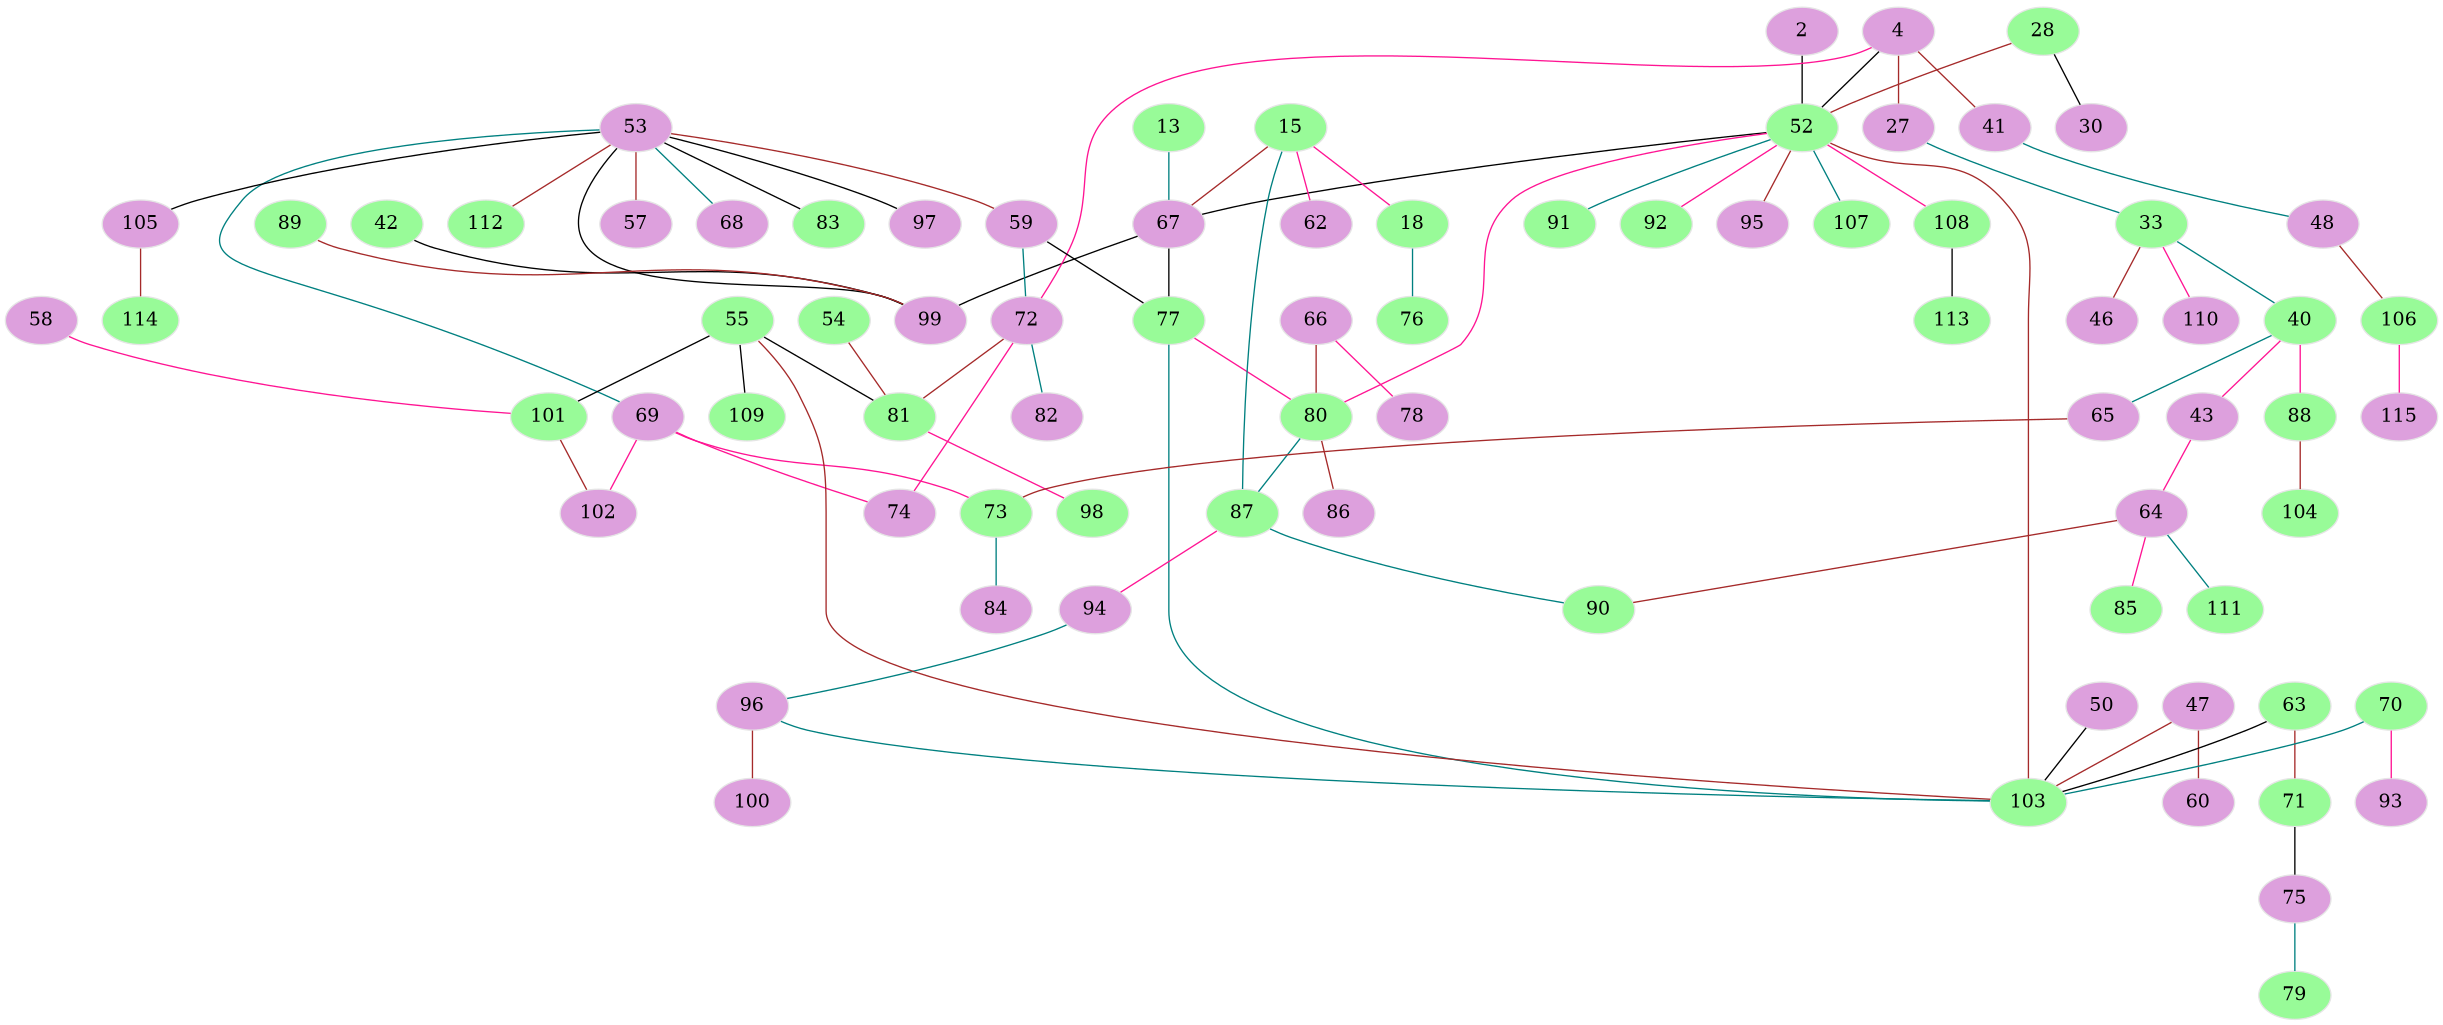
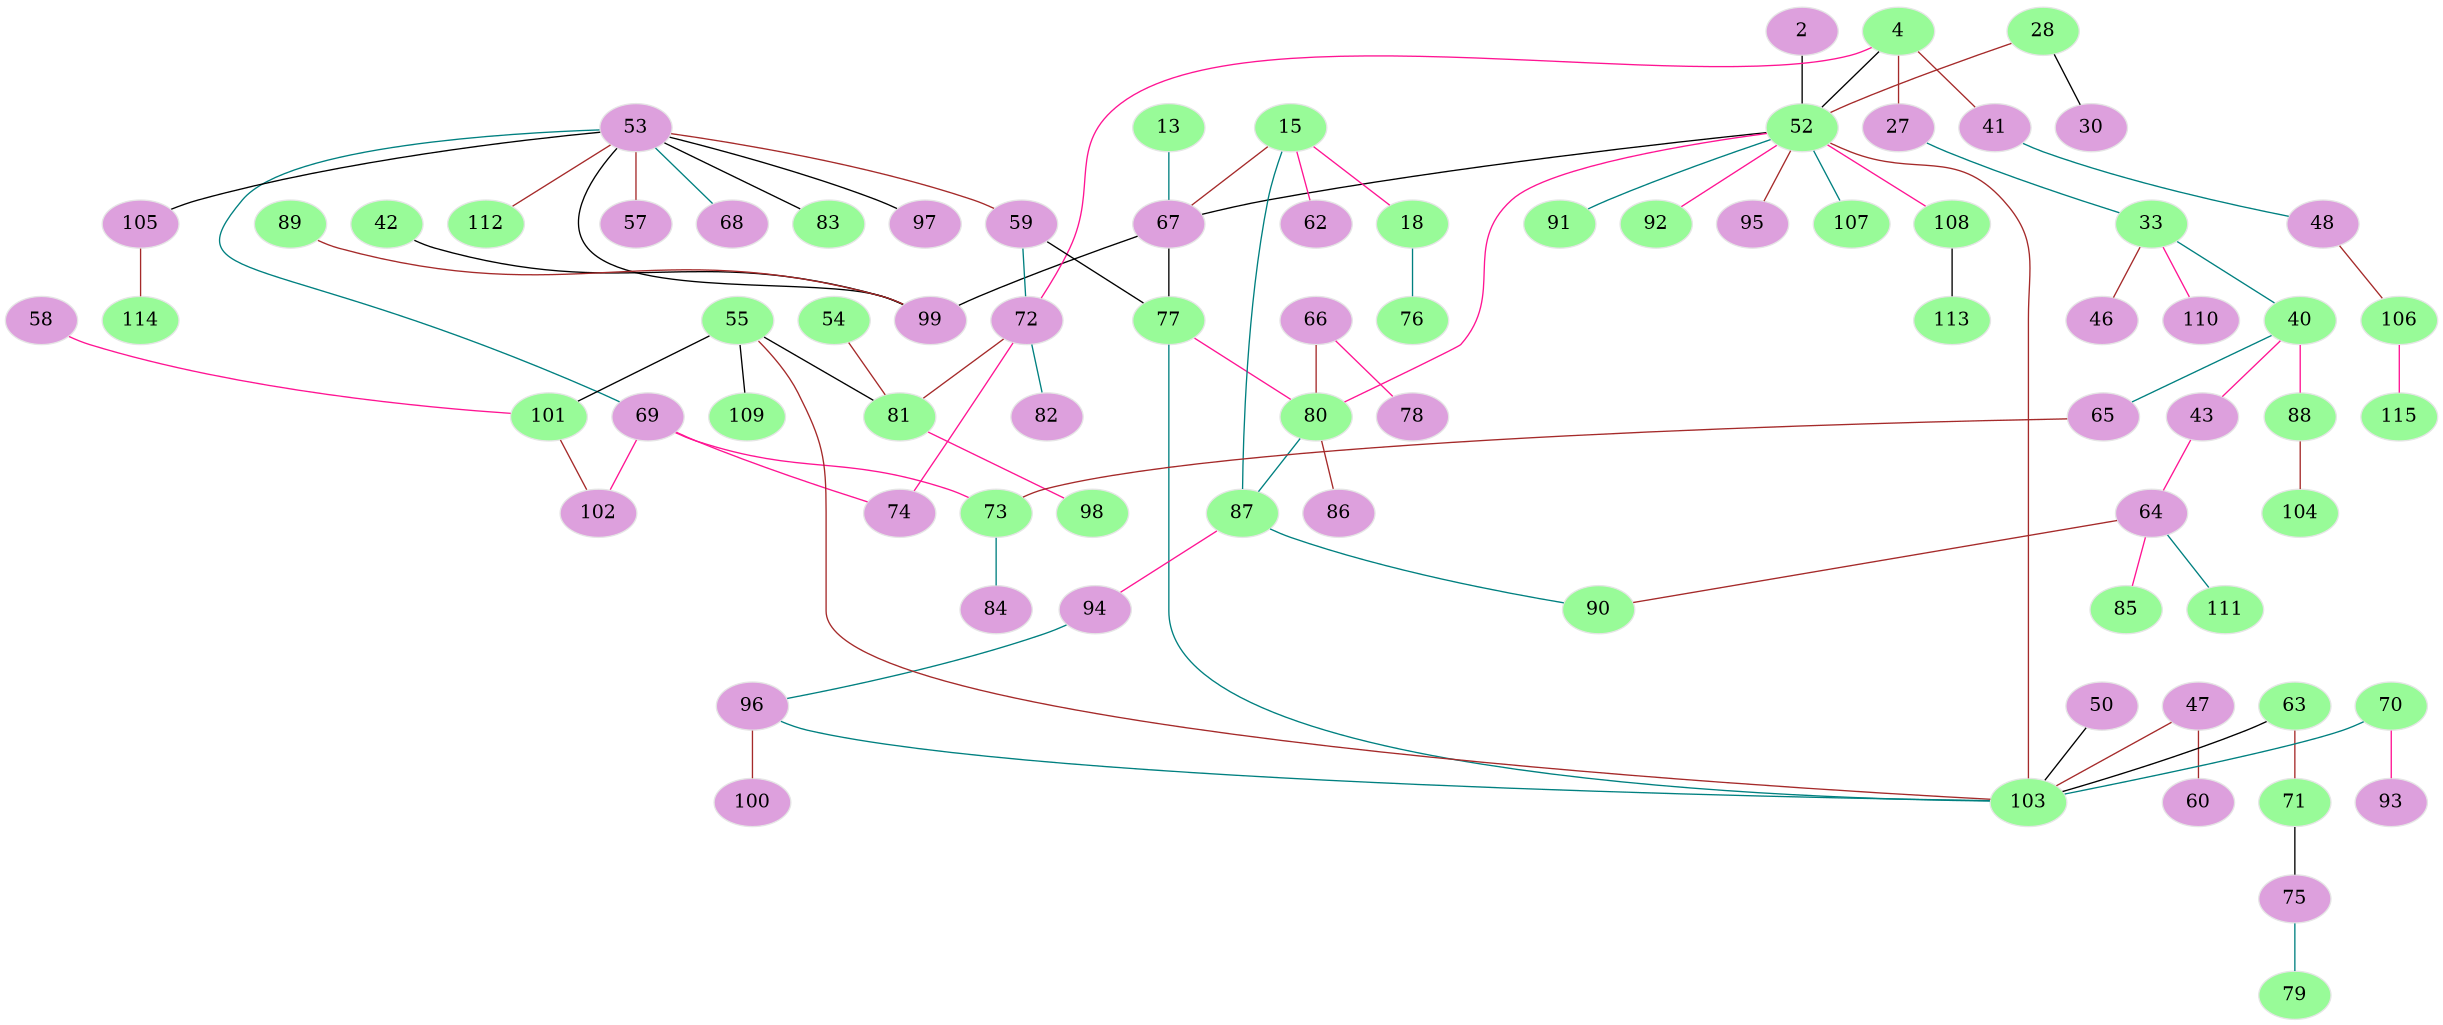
(1899, 31) -> (1899, 31)
(2399, 417) -> (2399, 417)
